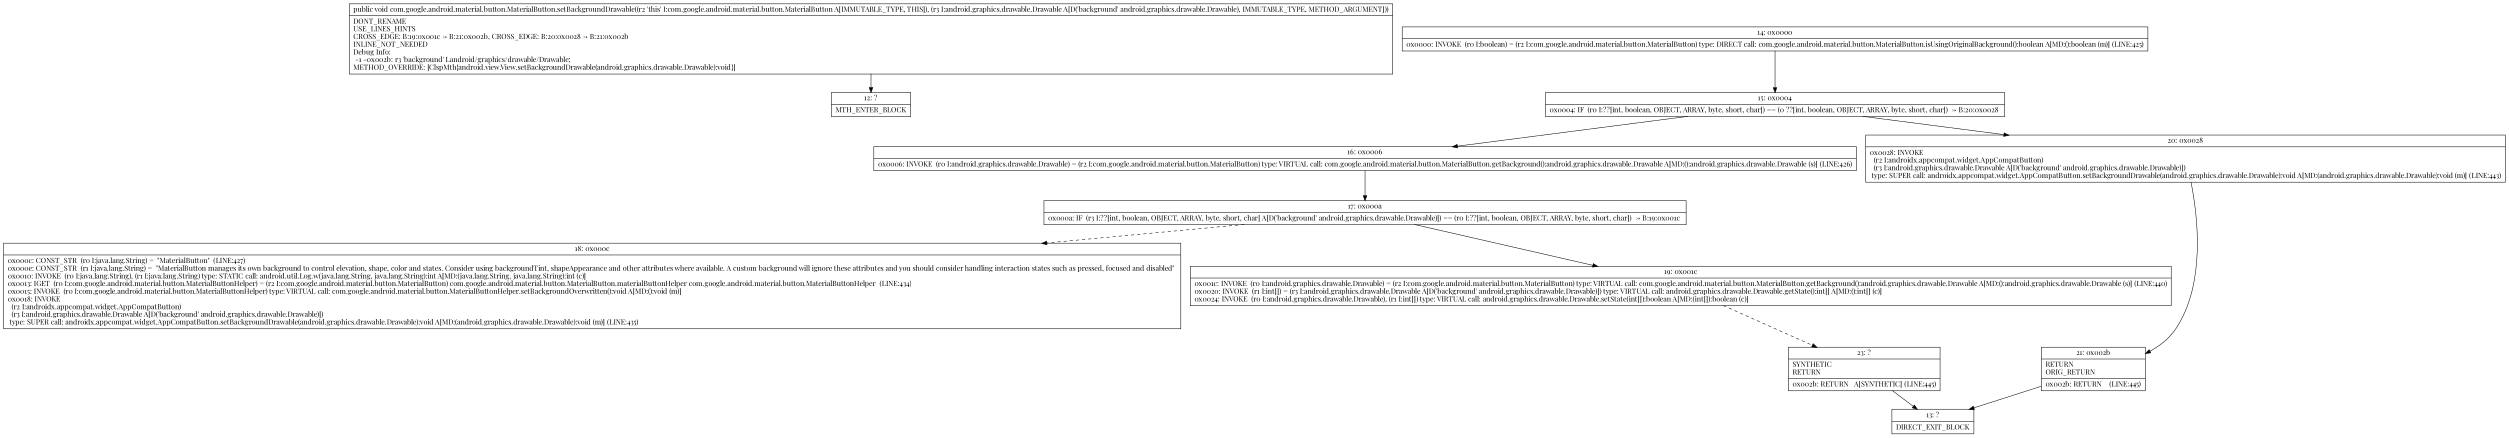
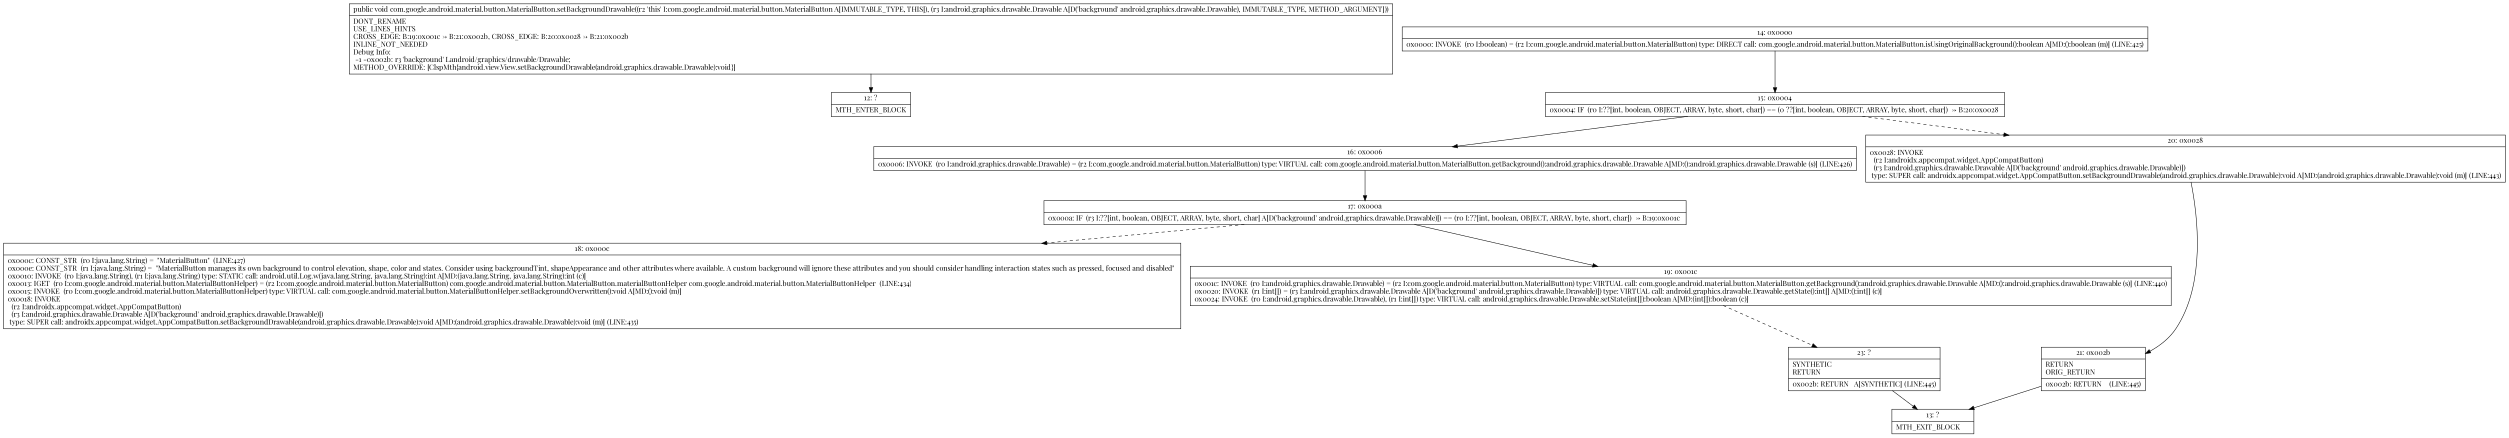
(1933, 125) -> (1933, 125)
(1933, 427) -> (1928, 427)
